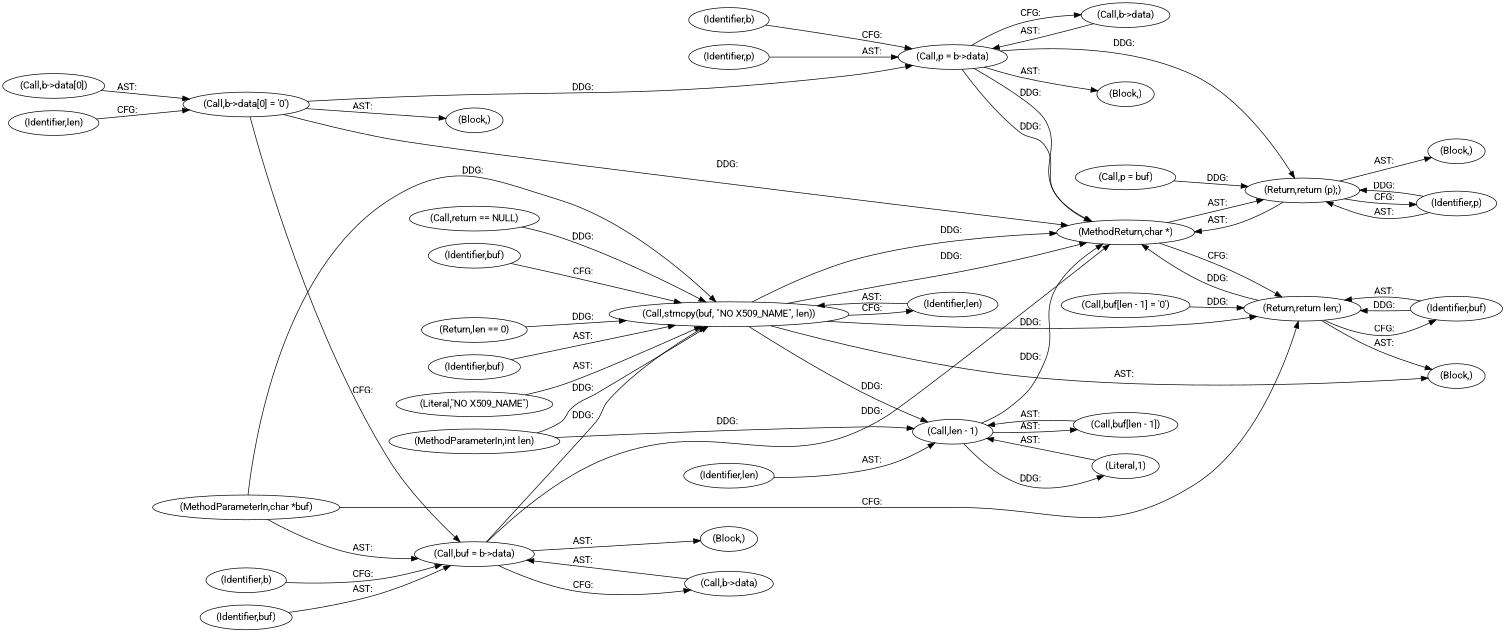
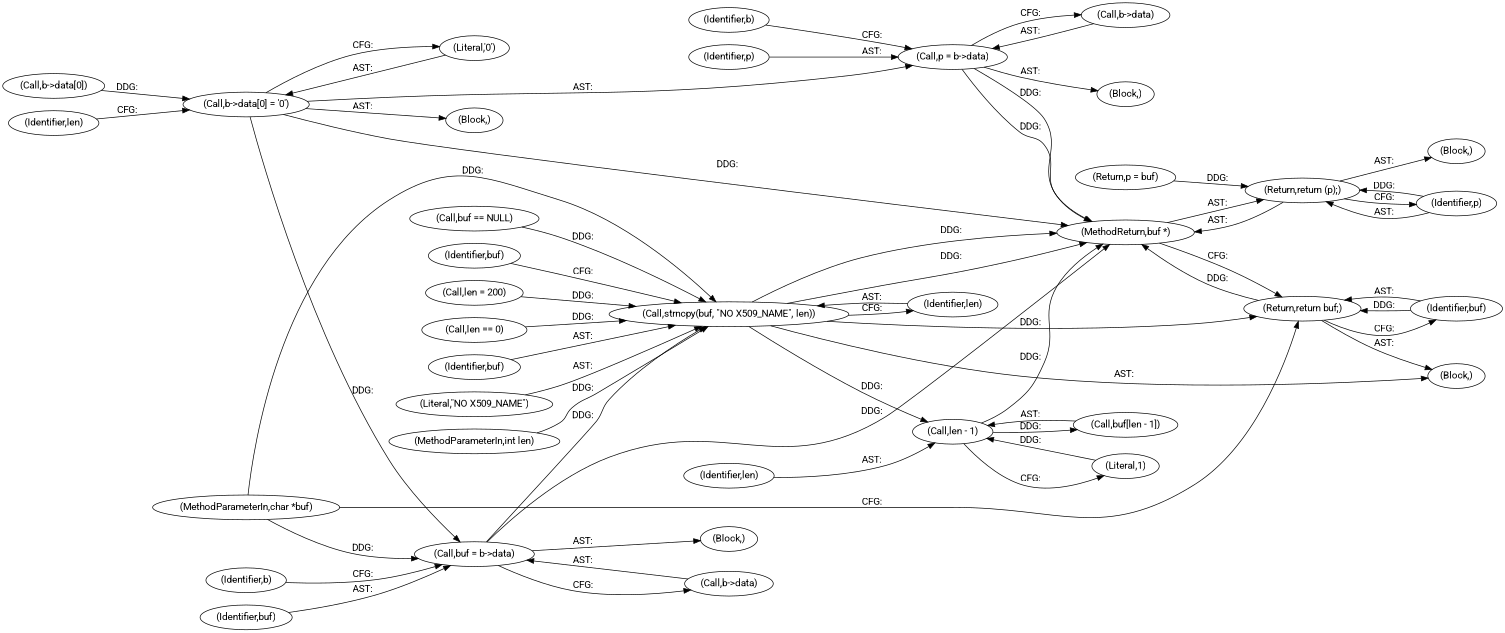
none -> (474, 48)
(1167, 65) -> none
(129, 88) -> (129, 88)
(584, 88) -> (584, 88)
(1126, 177) -> (1126, 177)
(474, 219) -> (474, 219)
(1126, 232) -> (1126, 232)
none -> (474, 293)
(1126, 305) -> none
(1302, 309) -> (1302, 309)
(474, 330) -> (474, 330)
(364, 391) -> (364, 391)
(1032, 427) -> (1032, 427)
(731, 430) -> none
(1032, 440) -> (1032, 440)
(1032, 479) -> (1032, 479)
(364, 548) -> (364, 548)
